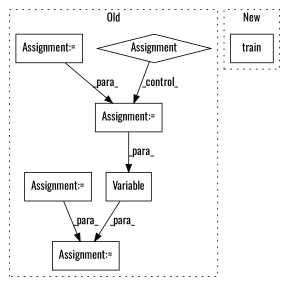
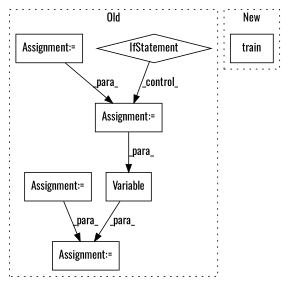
(154, 48) -> (154, 48)
